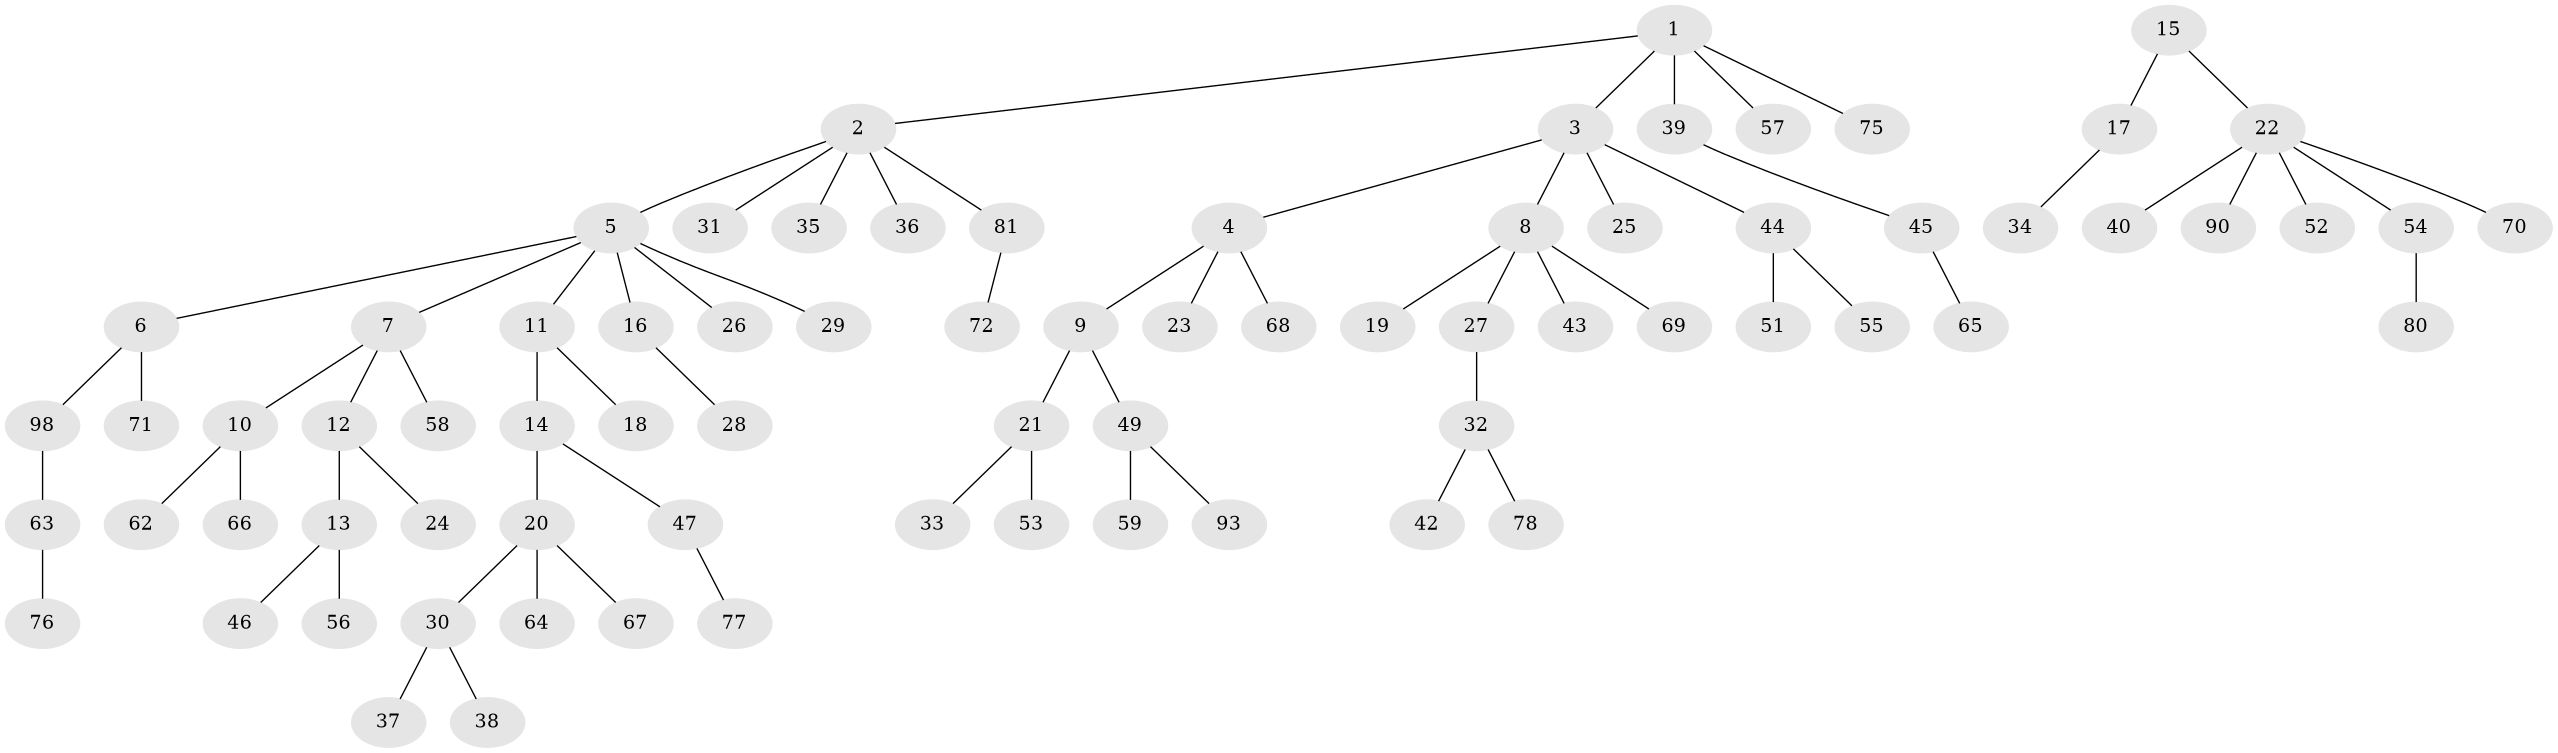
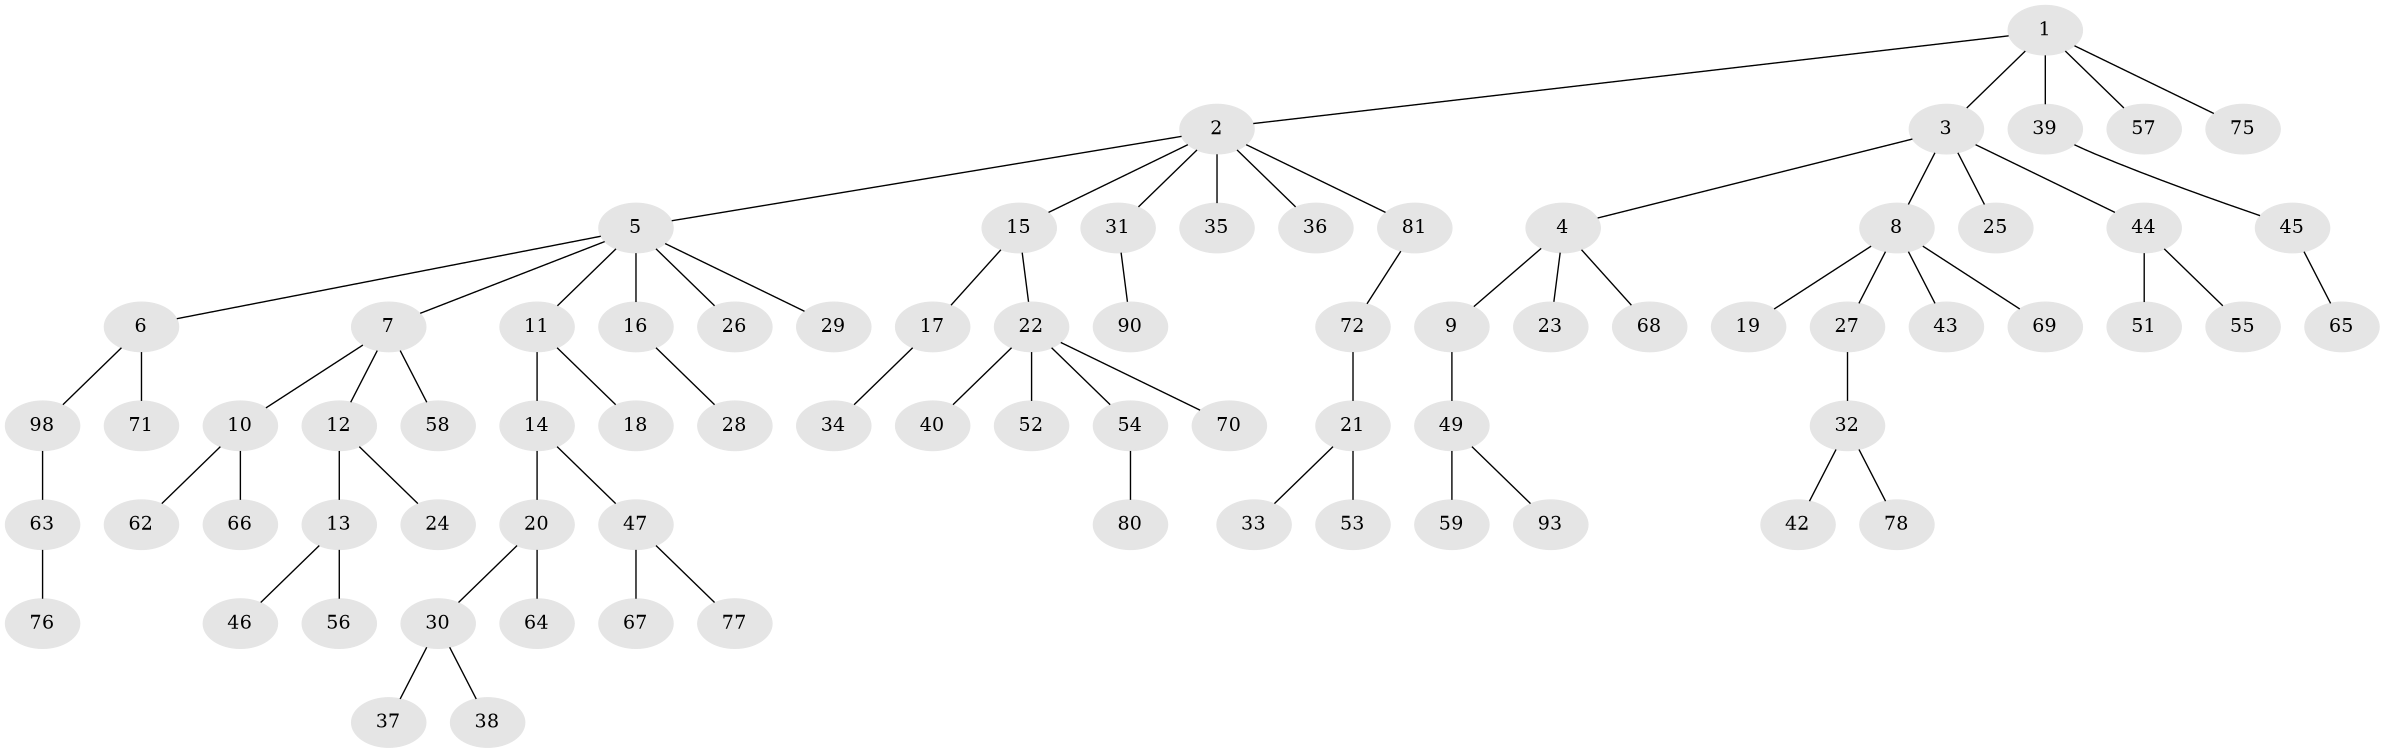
none -> (1118, 179)
(2243, 179) -> (1124, 277)
(1056, 376) -> (1353, 377)
(586, 574) -> (636, 574)
